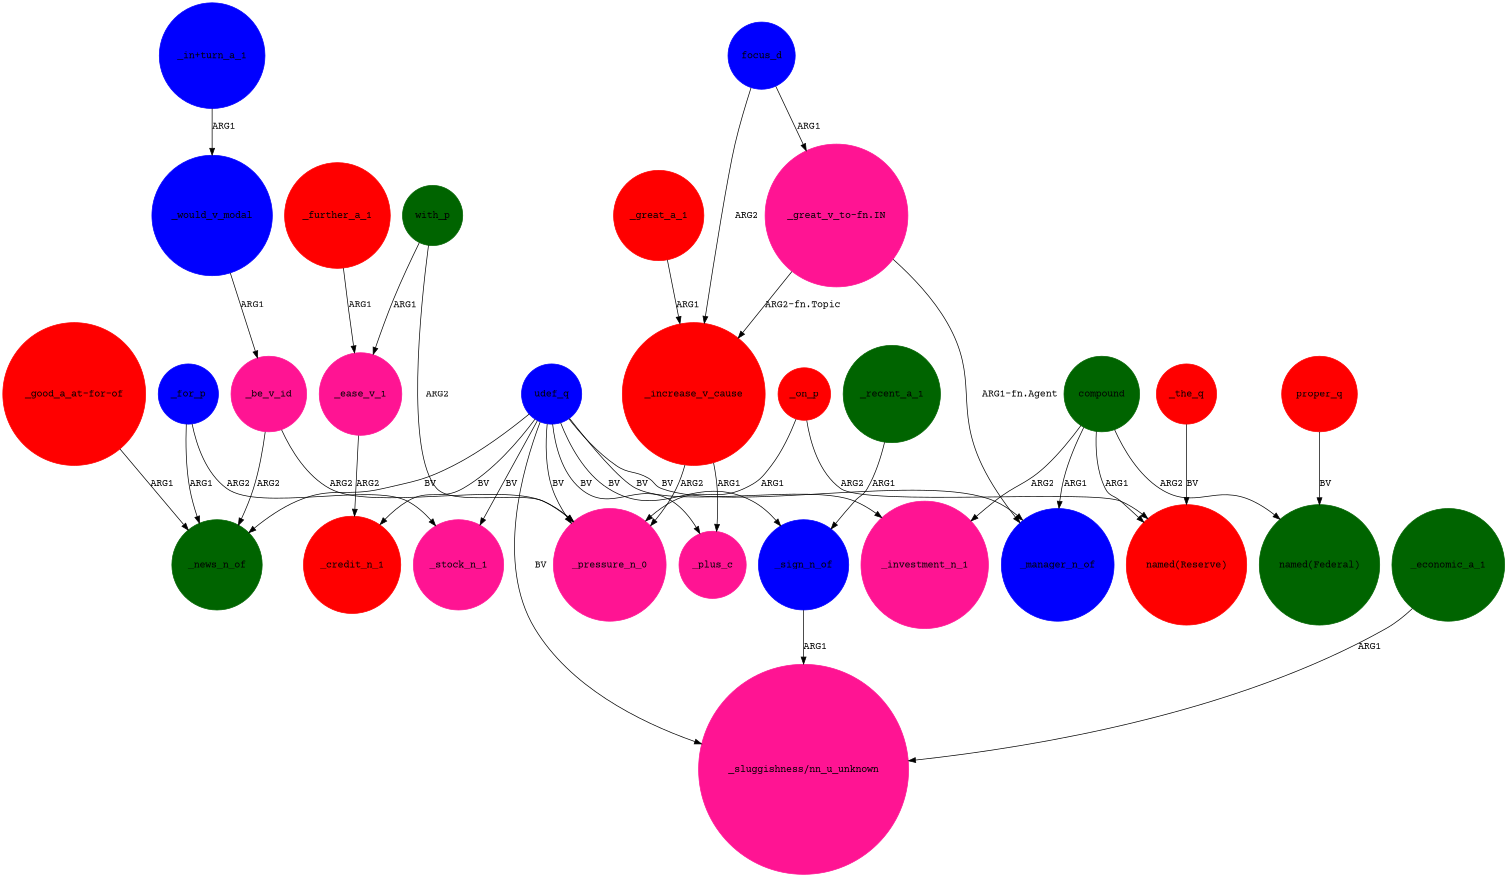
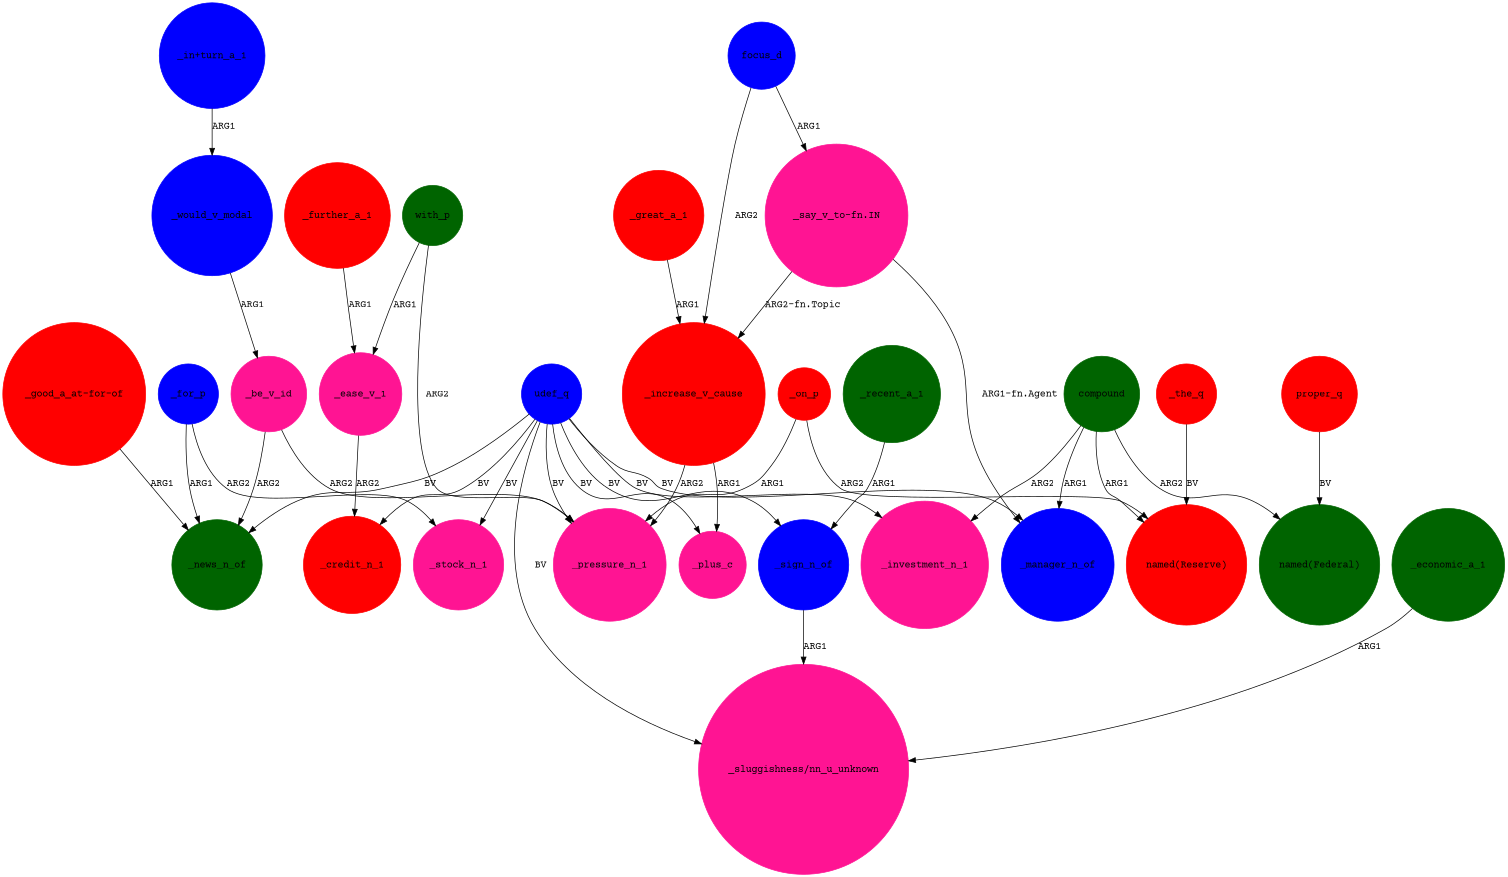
(836, 216) -> (836, 216)
(610, 565) -> (610, 565)
